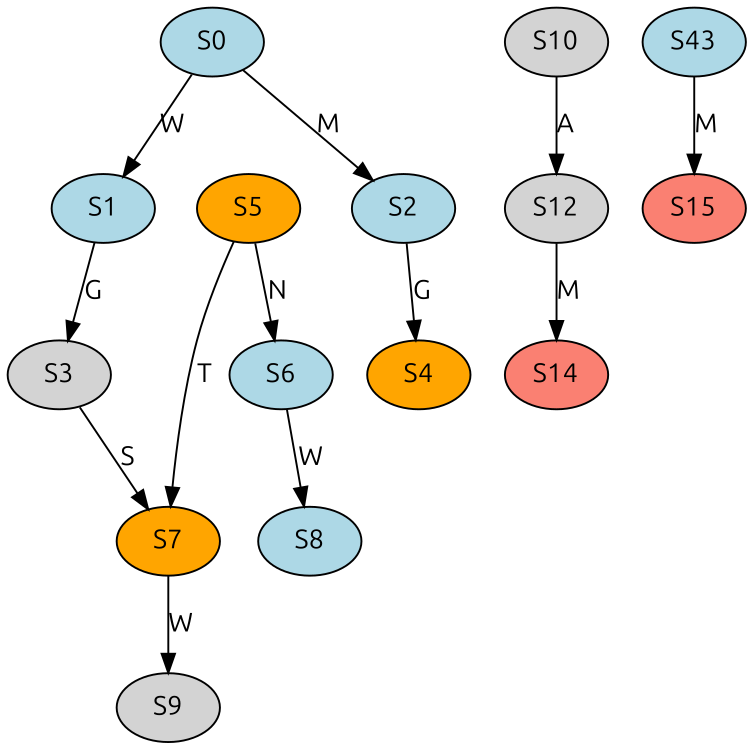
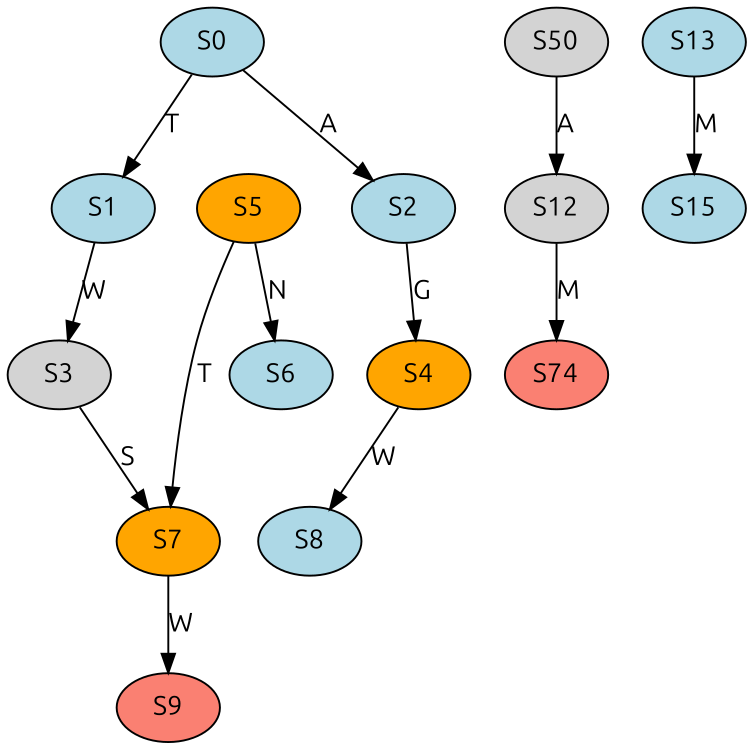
(557, 42) -> (557, 42)
(694, 42) -> (694, 42)
(172, 125) -> (172, 125)
(329, 125) -> (329, 125)
(694, 208) -> (694, 208)
(94, 292) -> (94, 292)
(557, 375) -> (557, 375)
(294, 448) -> (370, 450)
(168, 708) -> (168, 708)
